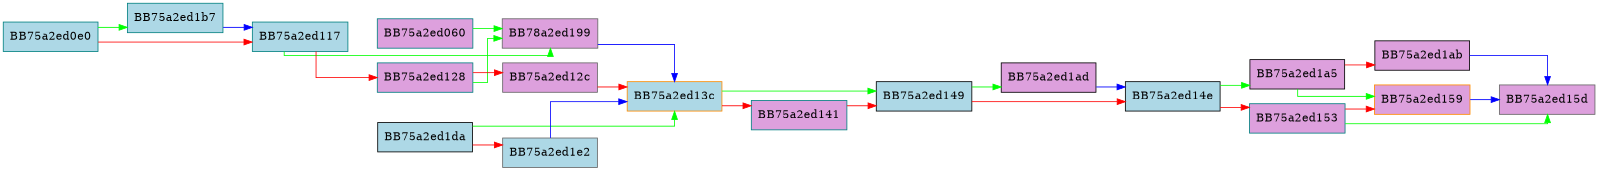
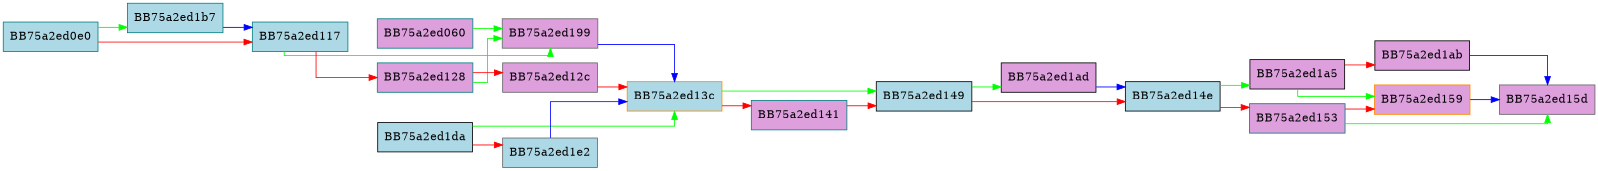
(550, 33) -> (550, 33)
